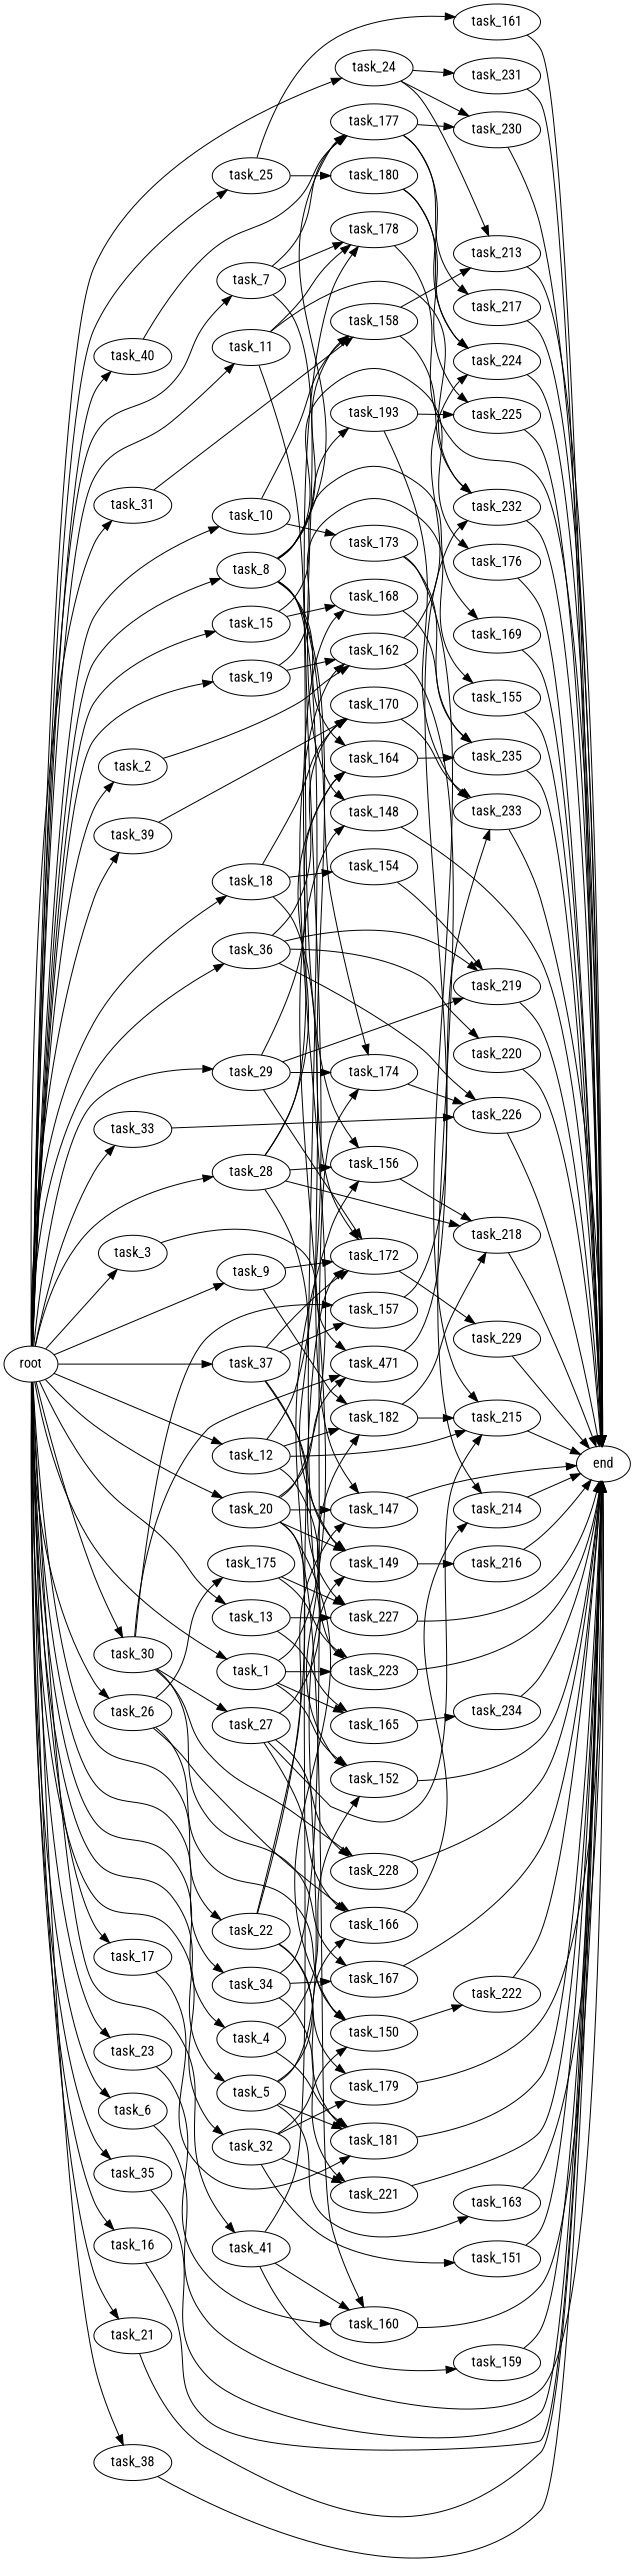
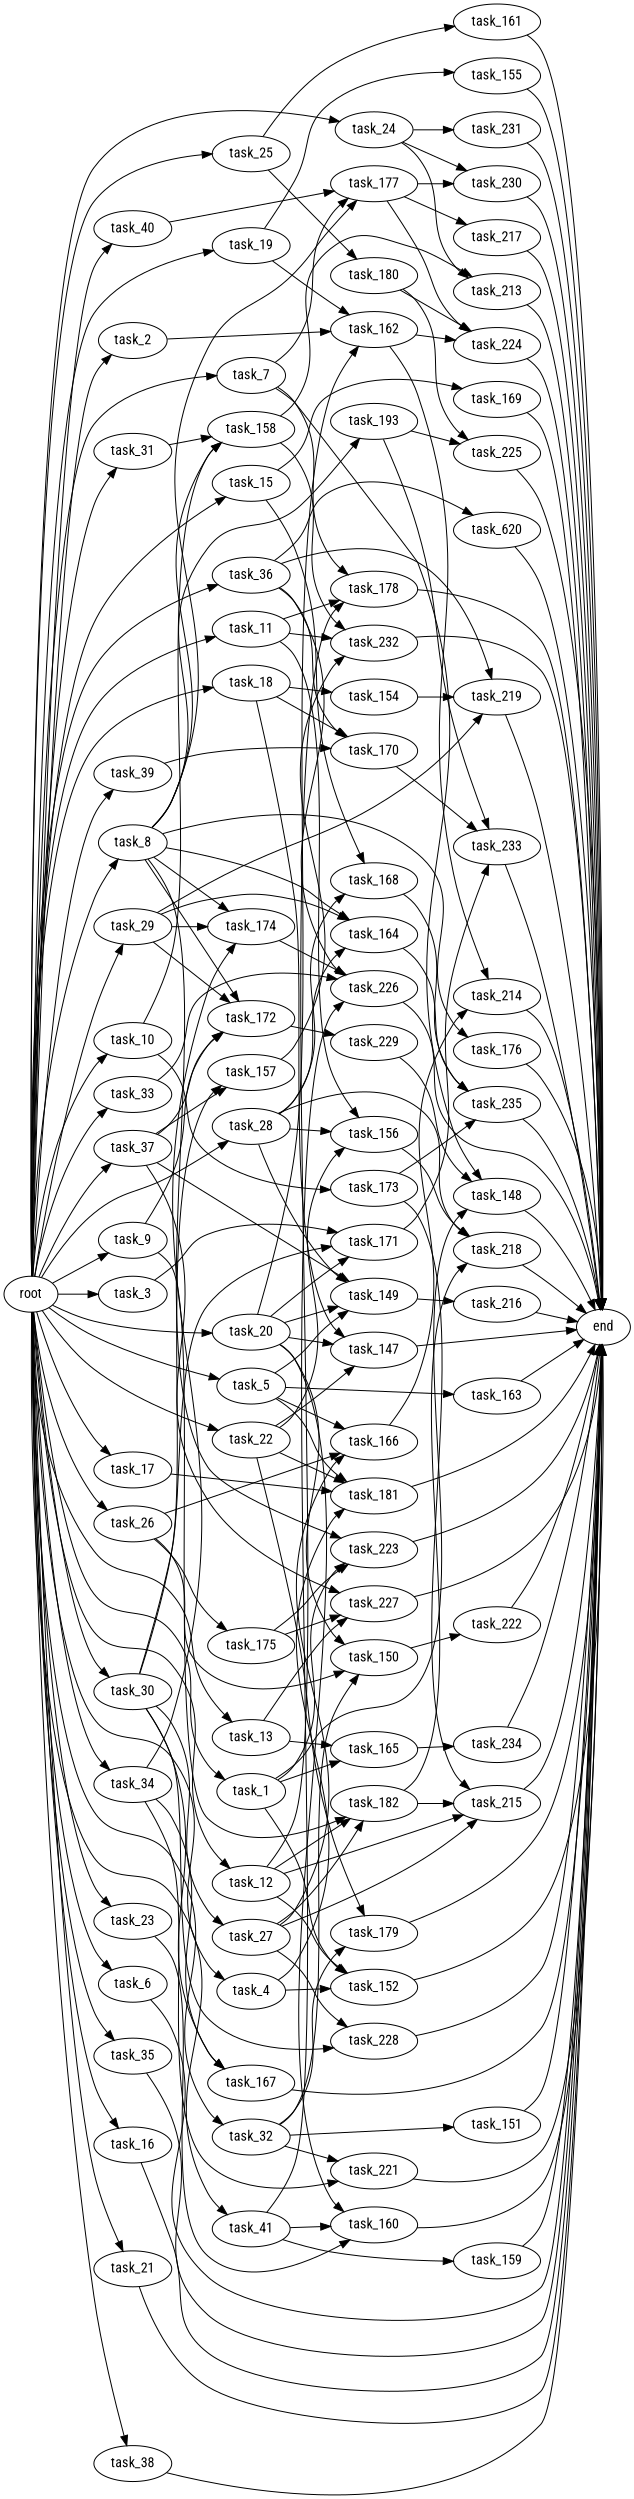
(497, 1055) -> (497, 530)
(374, 1364) -> (374, 1242)
(548, 1398) -> (435, 1115)
(304, 1756) -> (304, 1613)
